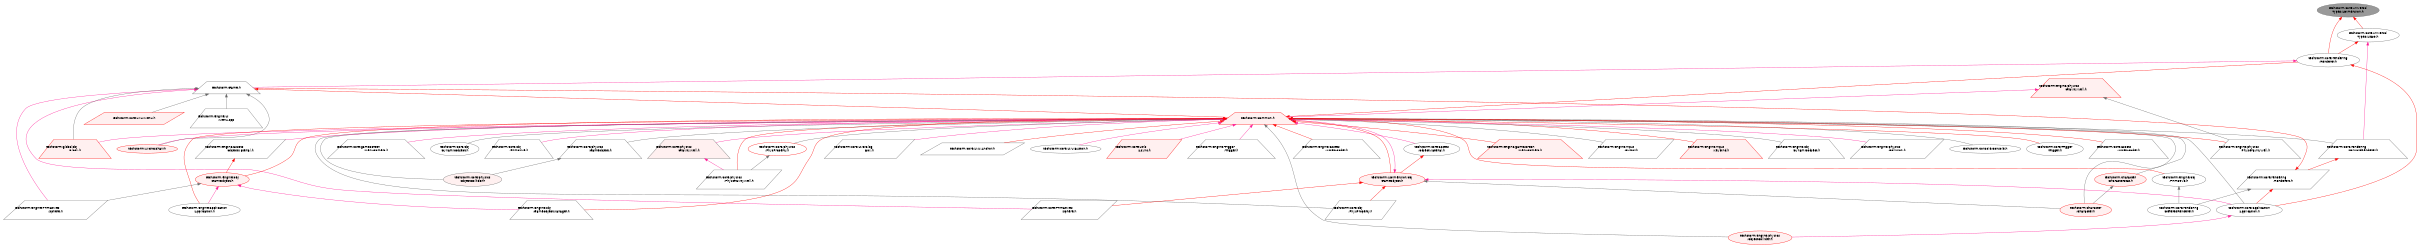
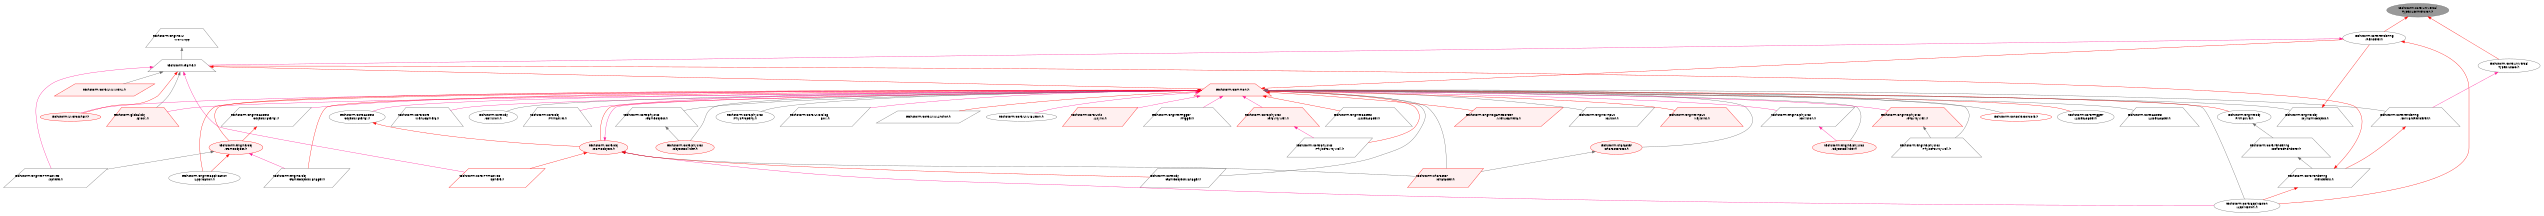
(2347, 48) -> (2347, 75)
(226, 103) -> (182, 55)
(1661, 103) -> (1578, 95)
(1760, 122) -> (1635, 94)
(1880, 127) -> (1701, 96)
(263, 130) -> (145, 102)
(376, 149) -> (427, 117)
(455, 149) -> (493, 117)
(689, 149) -> (1278, 117)
(777, 149) -> (745, 117)
(1530, 149) -> (1509, 117)
(1985, 149) -> (2016, 117)
(2055, 149) -> (2086, 117)
(759, 164) -> none
(473, 179) -> (685, 148)
(1392, 179) -> (604, 148)
(213, 196) -> (219, 164)
(2222, 197) -> (2306, 164)
(551, 210) -> (307, 178)
(1069, 210) -> (497, 178)
(1361, 210) -> (1183, 178)
(2086, 210) -> (1445, 178)
(2179, 210) -> (2286, 148)
(2010, 232) -> (1829, 135)
